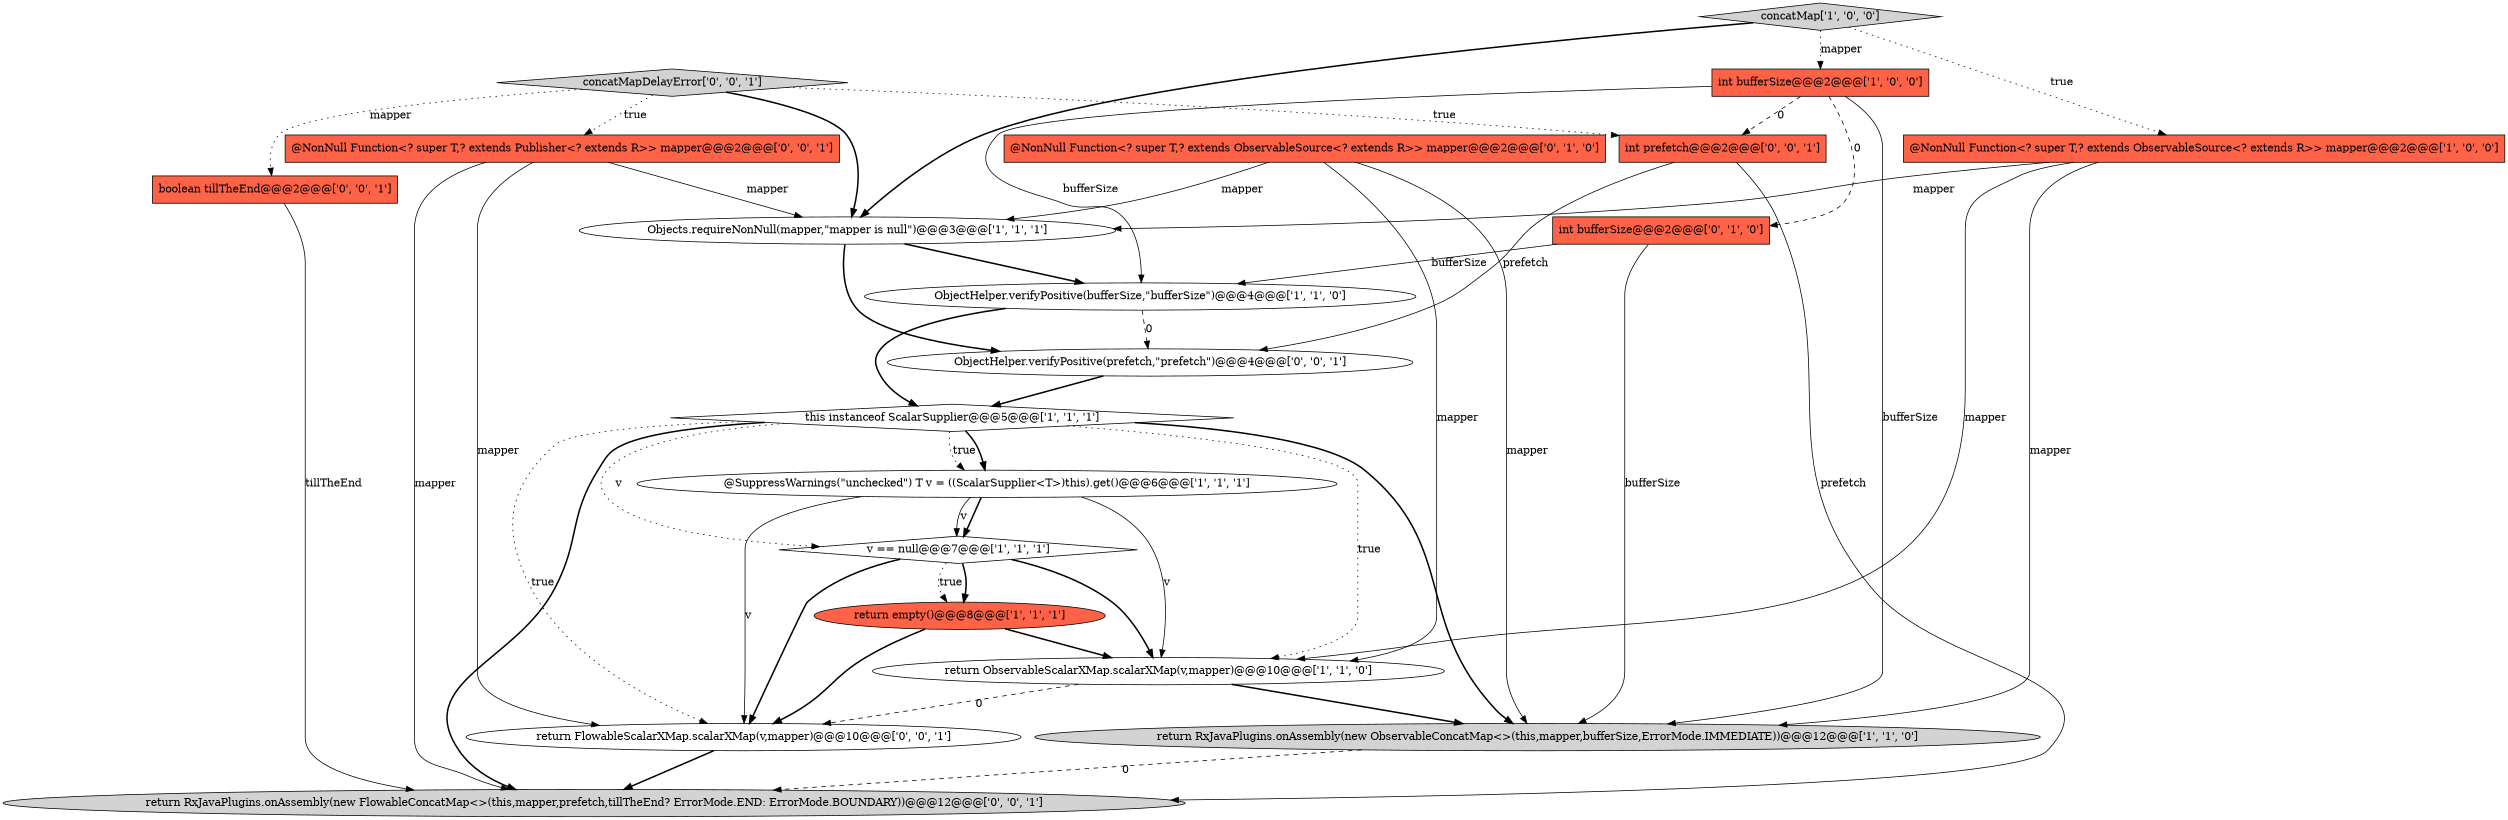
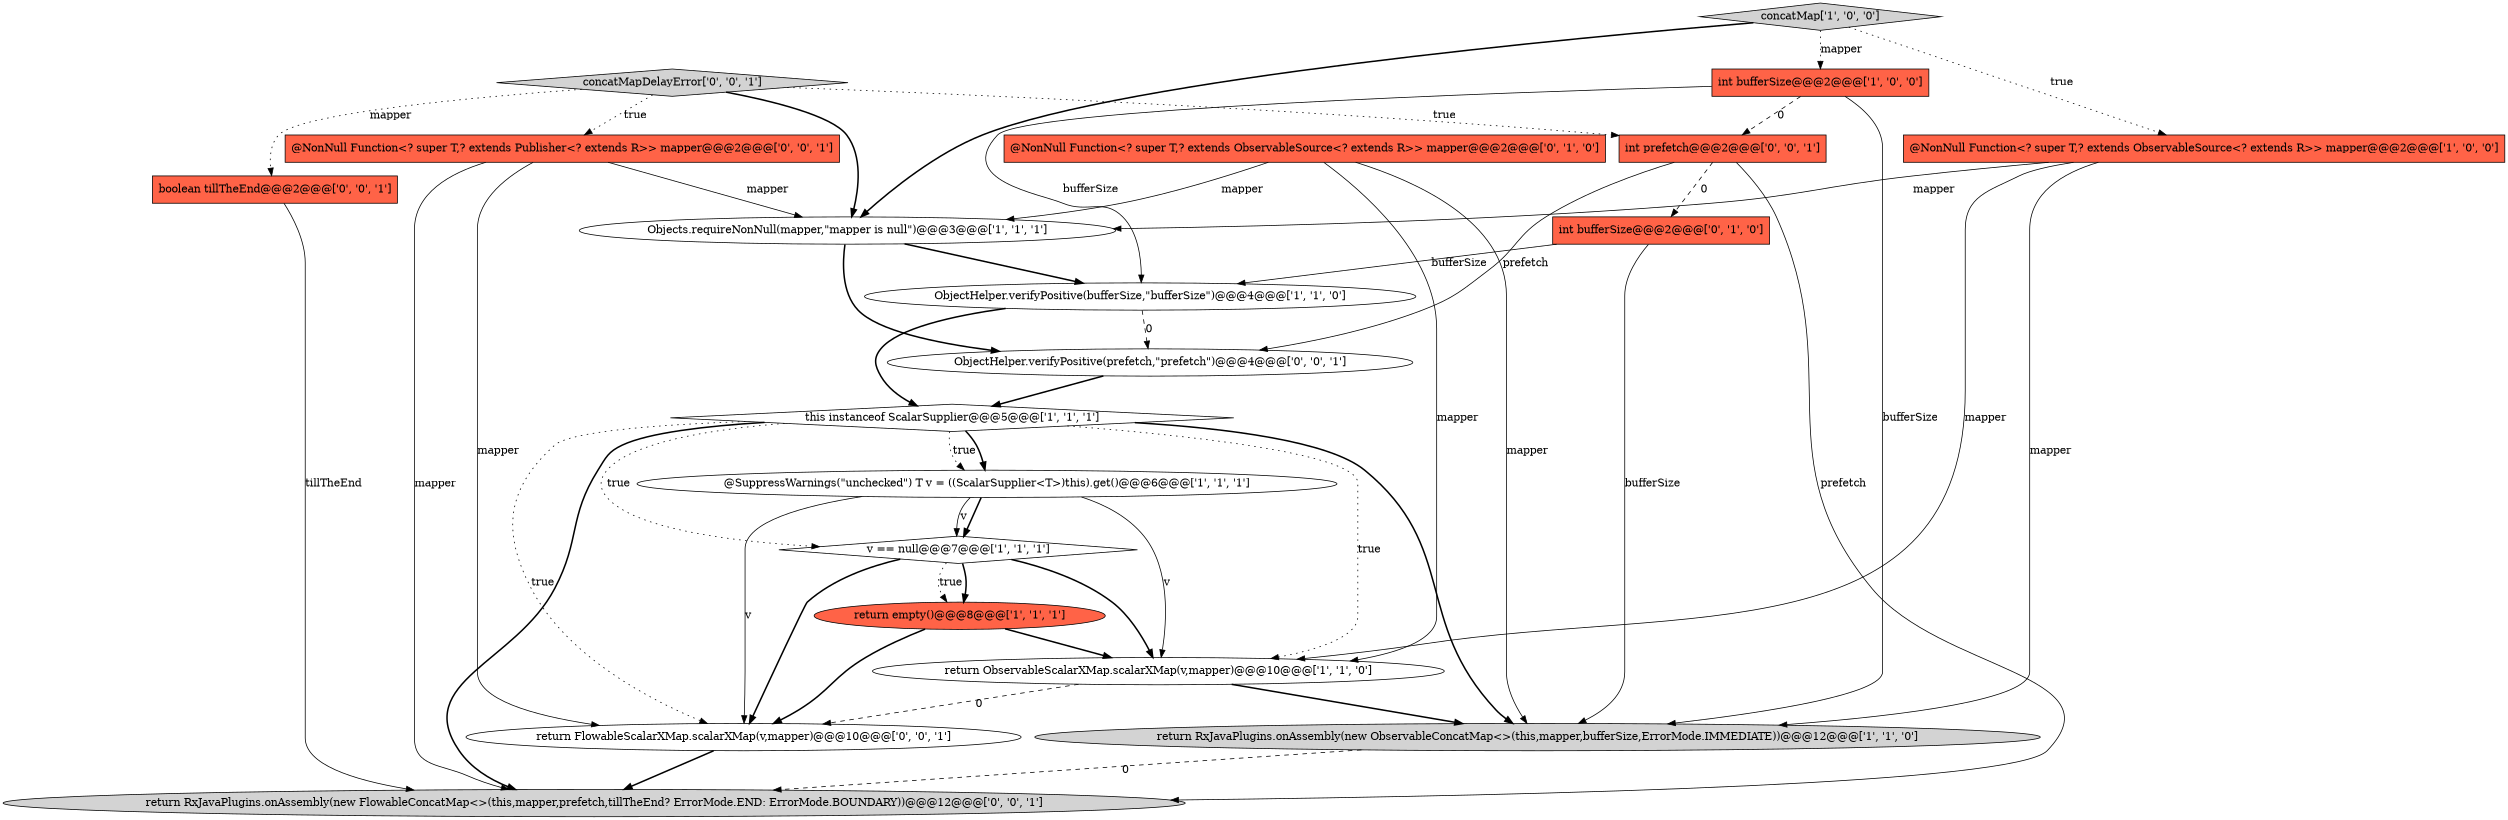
(1854, 179) -> (1694, 186)
(619, 484) -> (619, 484)
